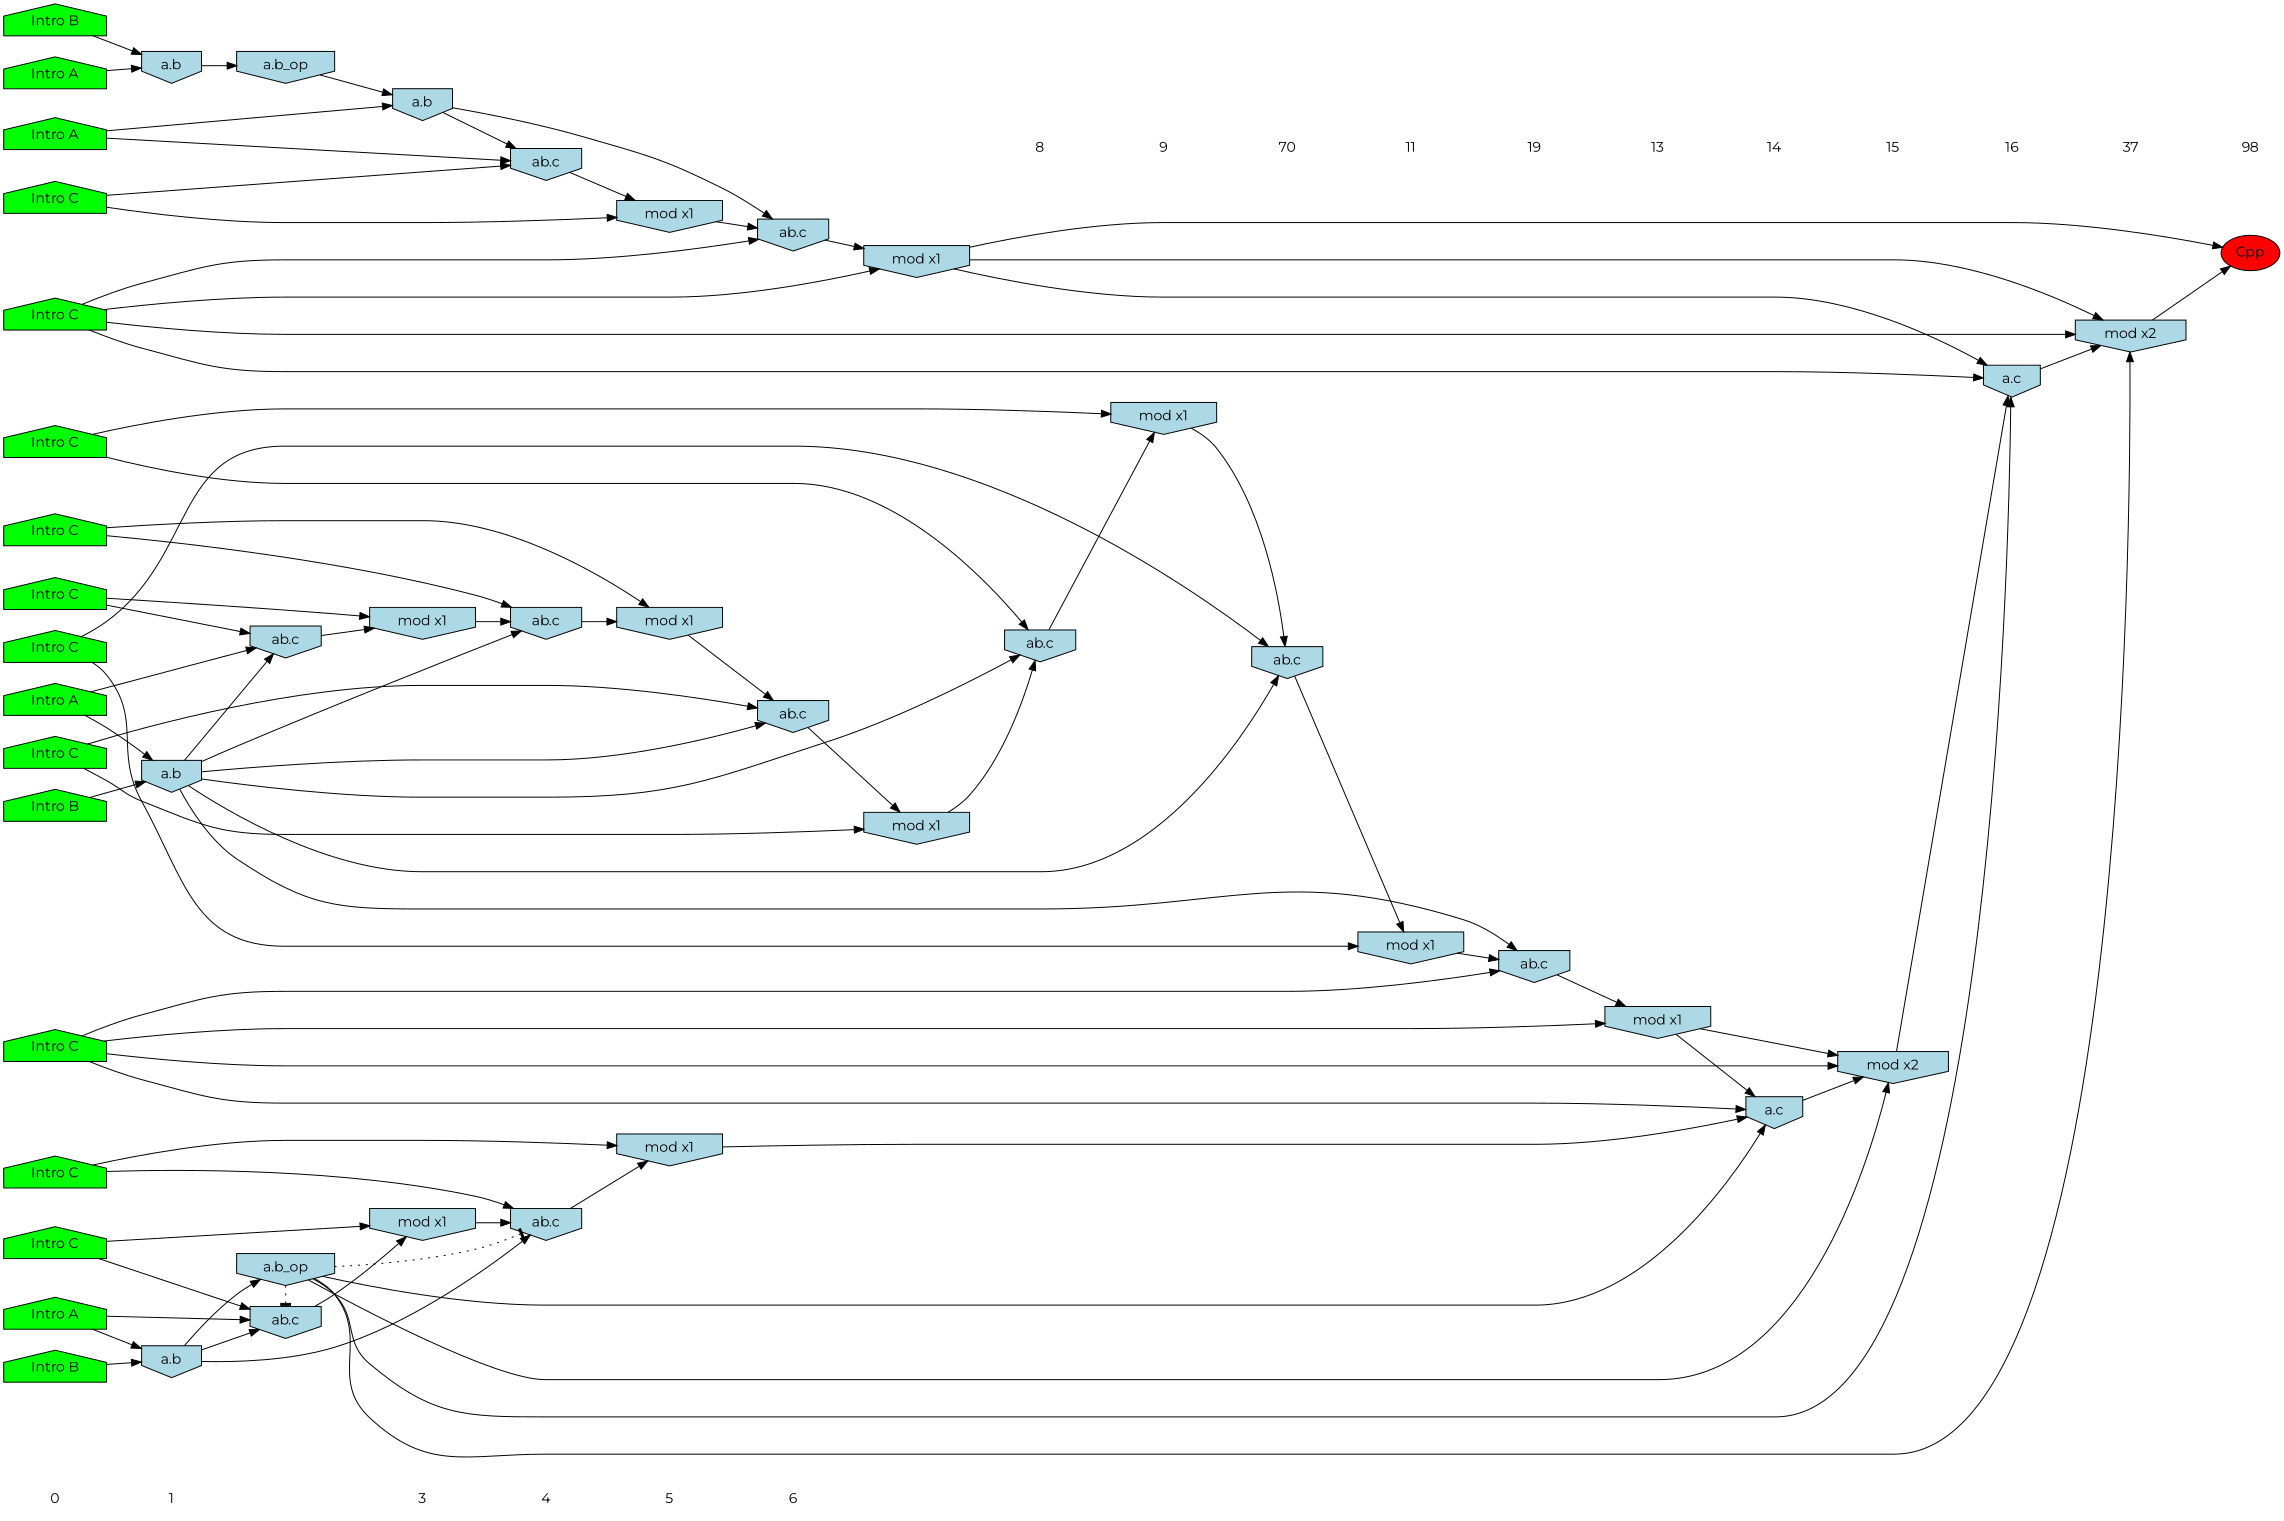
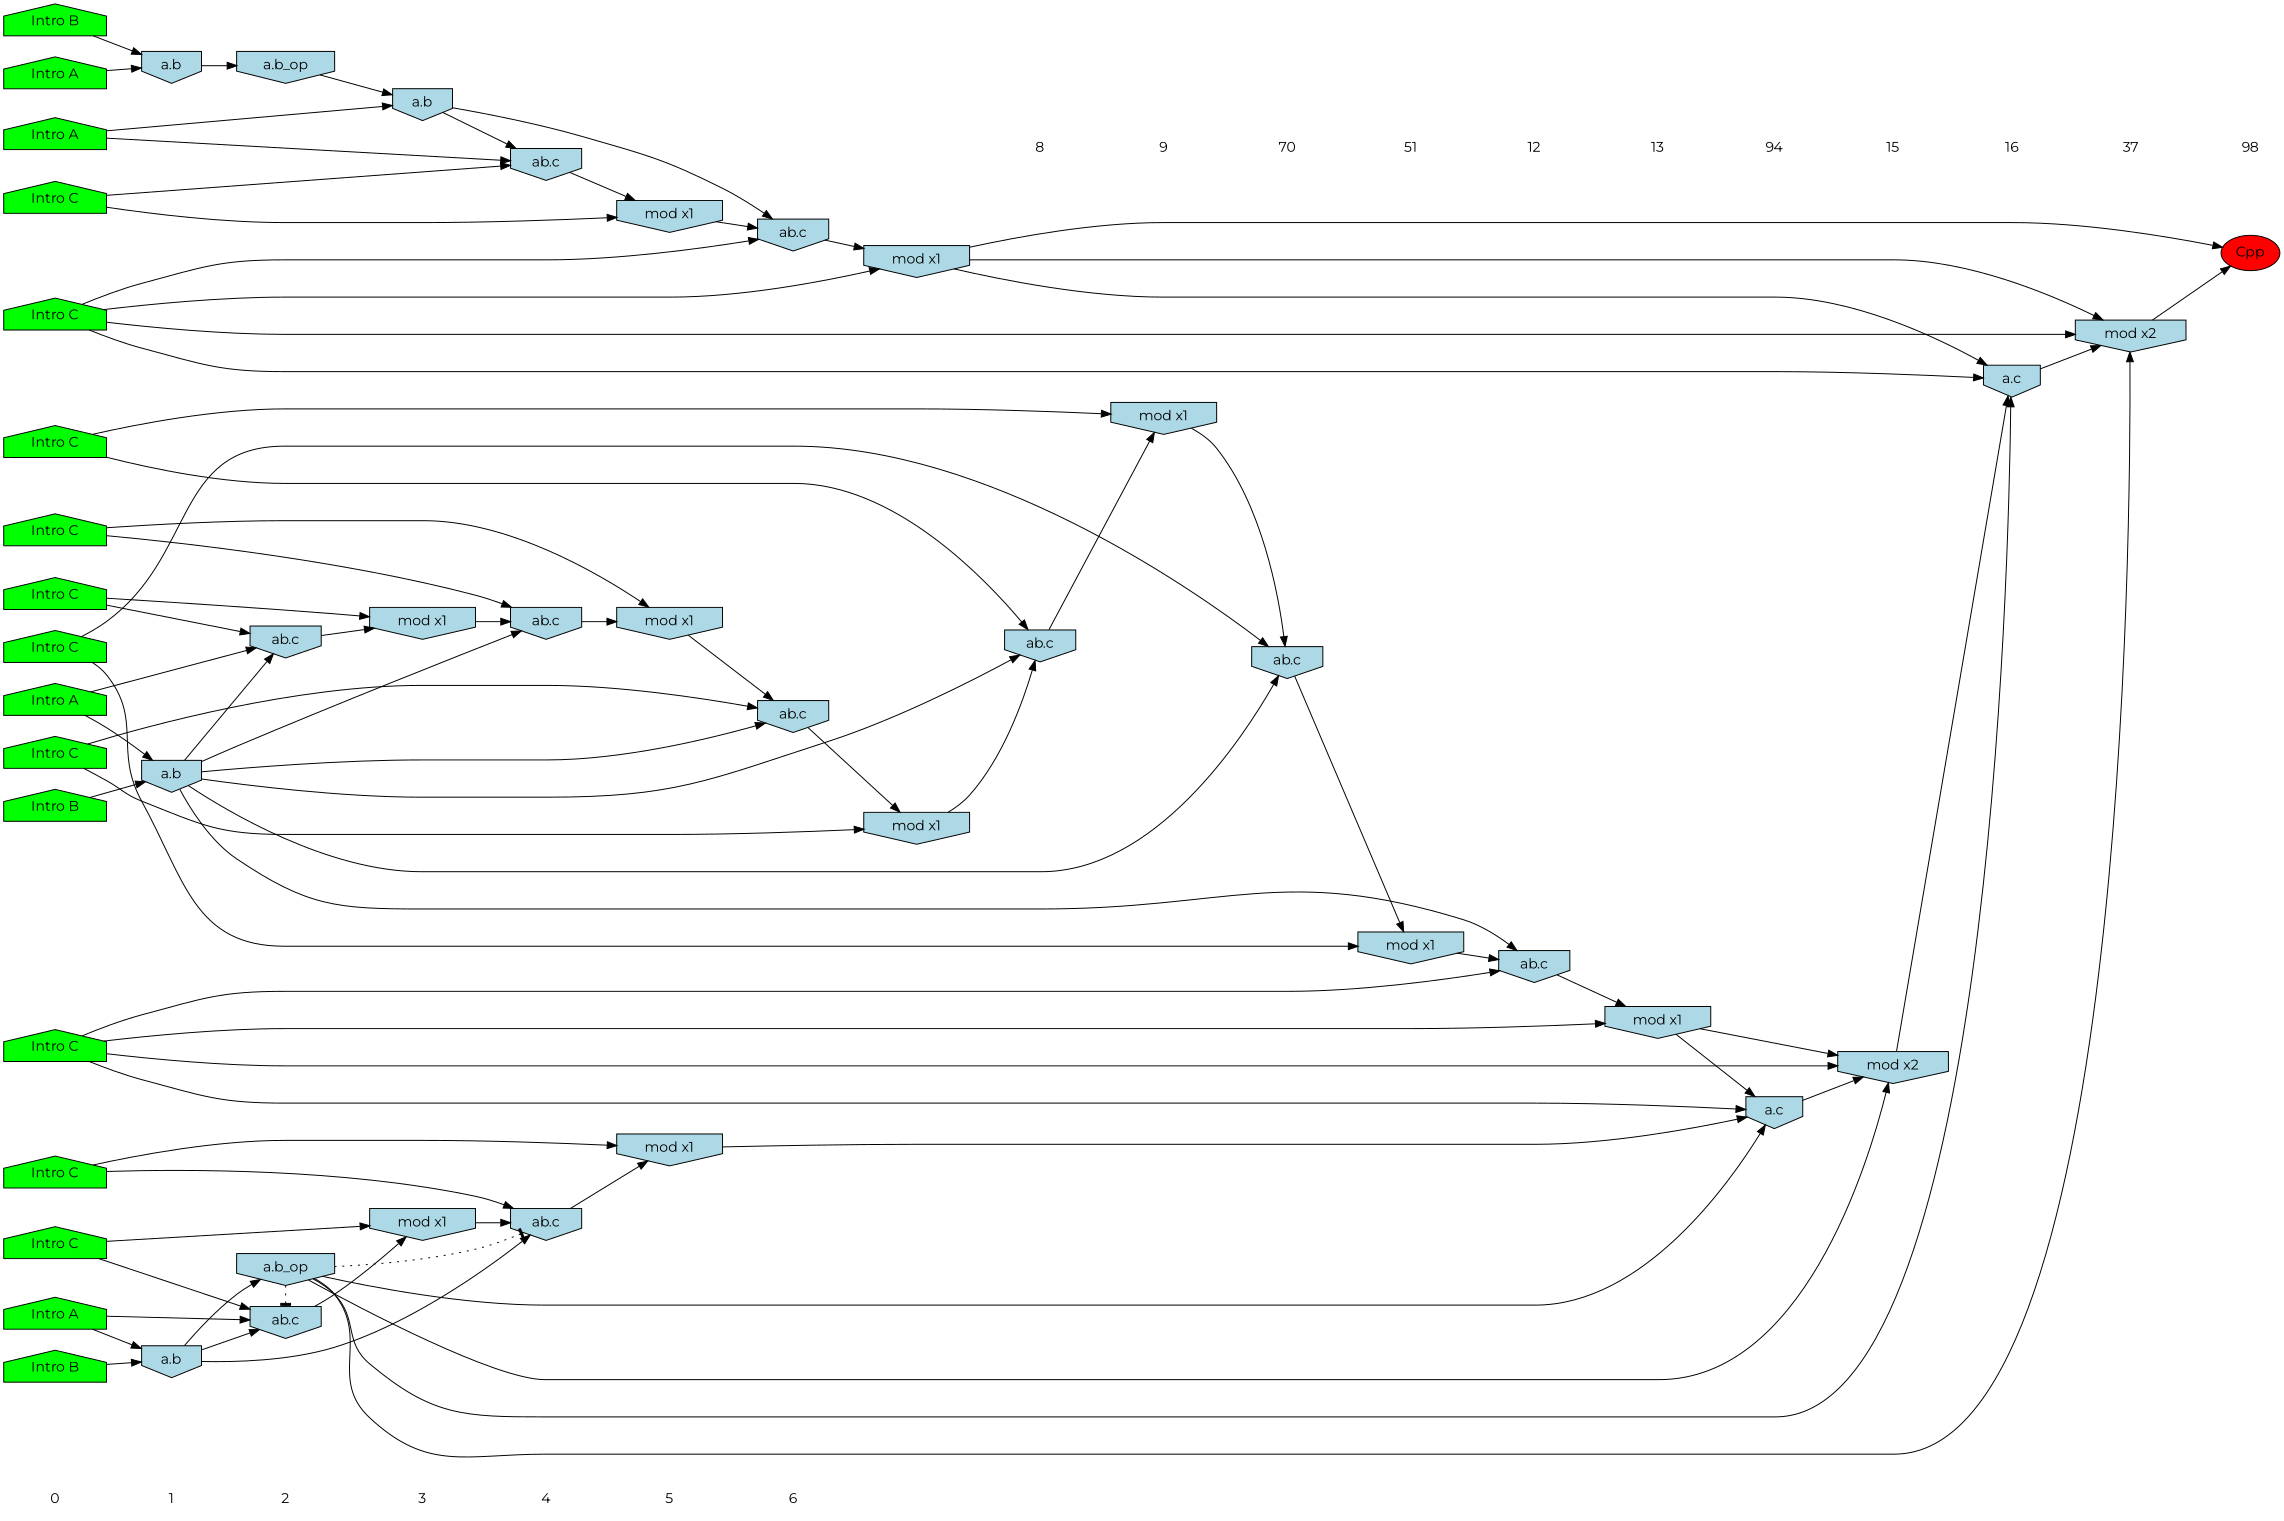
(1411, 148) -> (1411, 148)
(1534, 148) -> (1534, 148)
(1774, 148) -> (1774, 148)
none -> (286, 1499)
